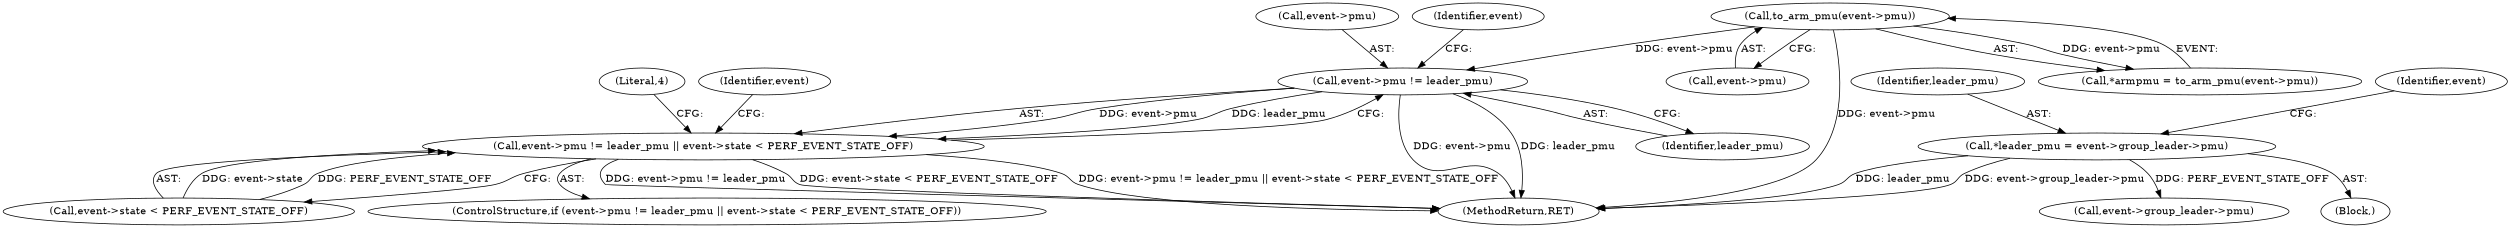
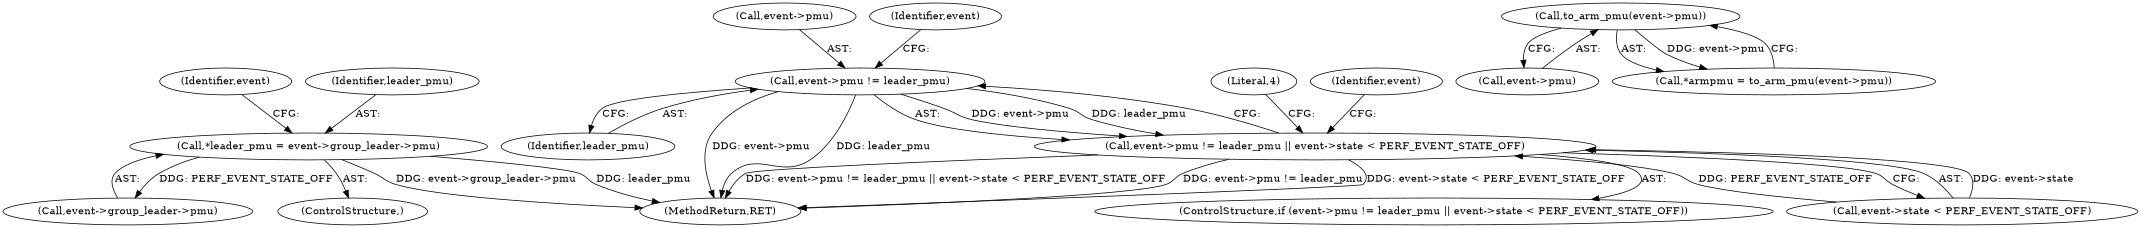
(1614, 46) -> none
(2199, 49) -> (1786, 49)
none -> (122, 167)
(1779, 180) -> none
(2355, 211) -> (353, 211)
